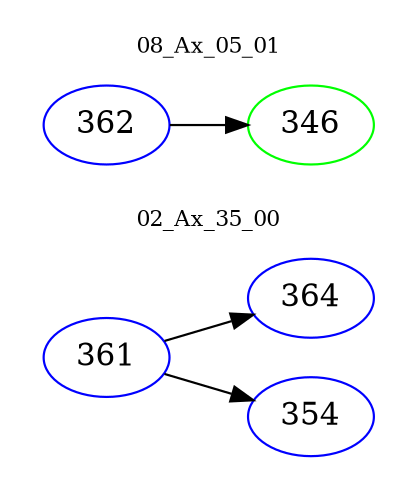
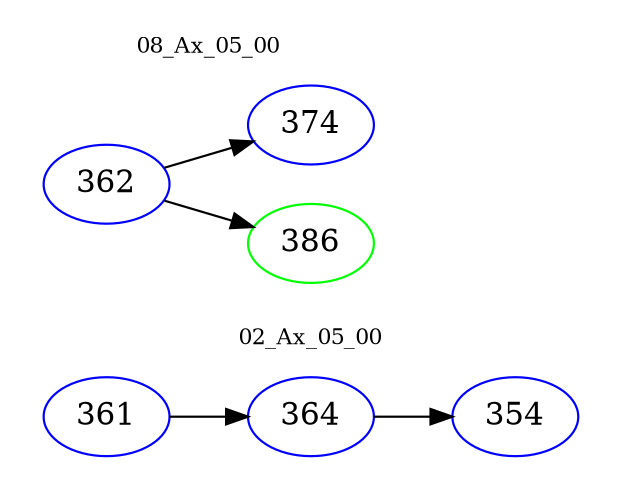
(209, 47) -> (209, 47)
none -> (311, 125)
(311, 125) -> (311, 243)
(209, 220) -> (311, 339)
(198, 384) -> (402, 417)
